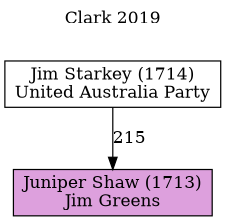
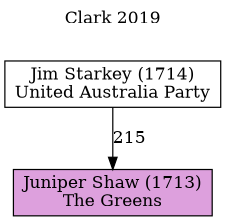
(113, 193) -> (113, 193)
